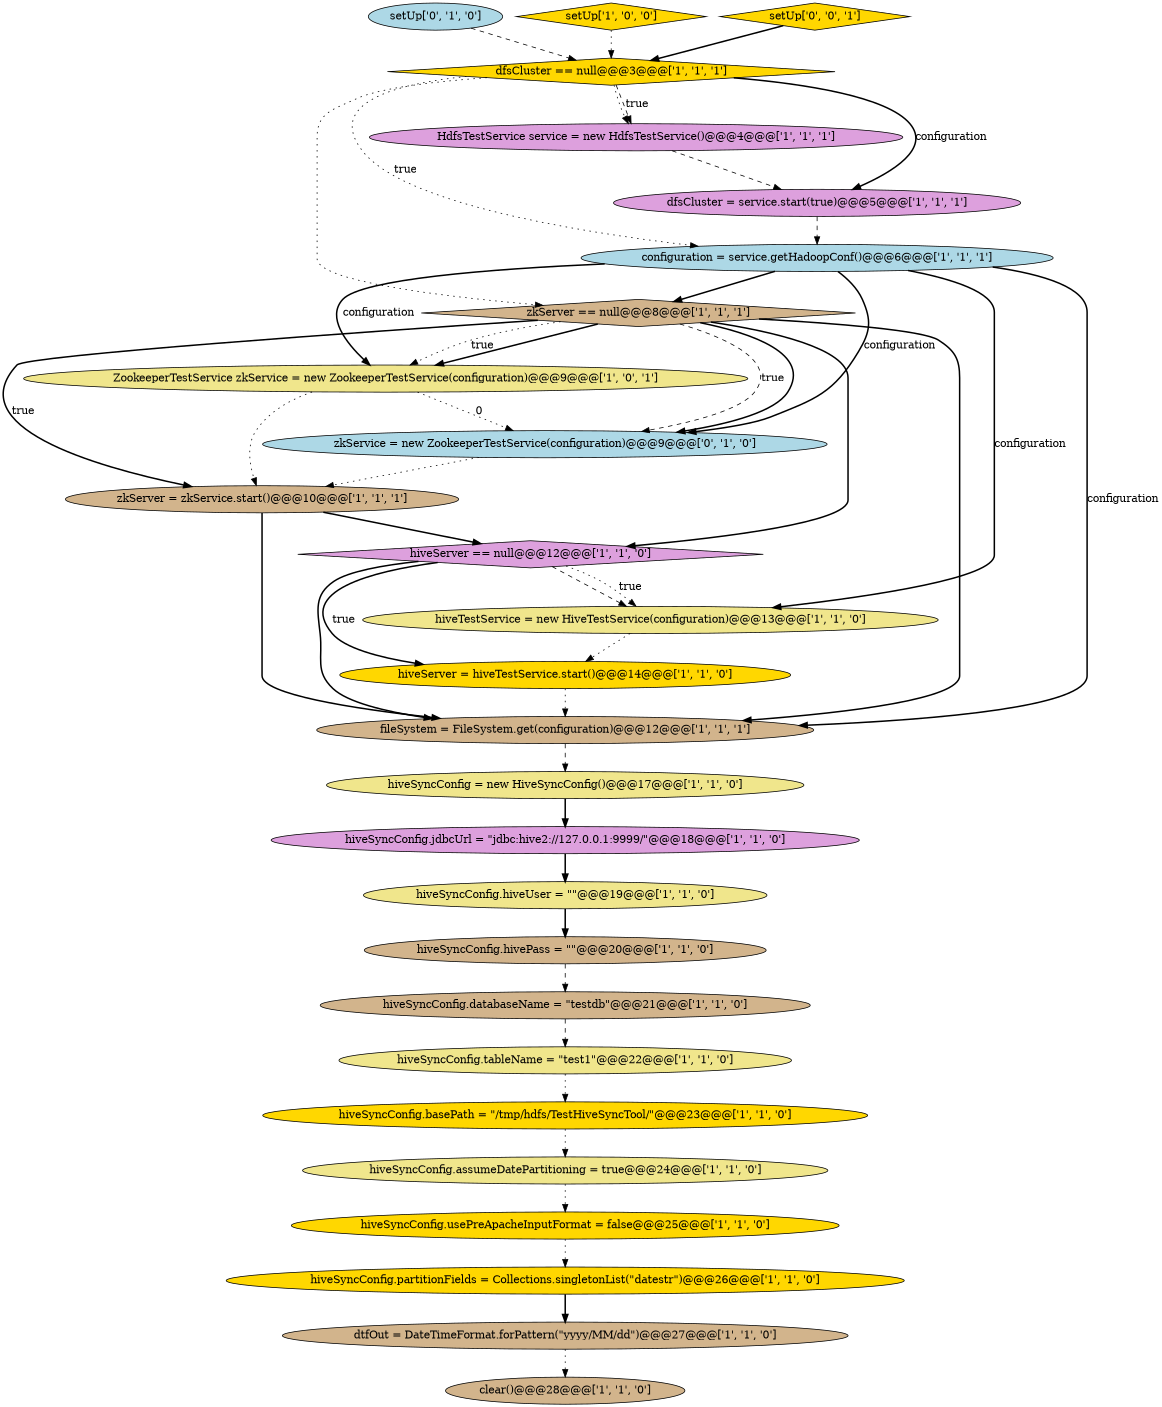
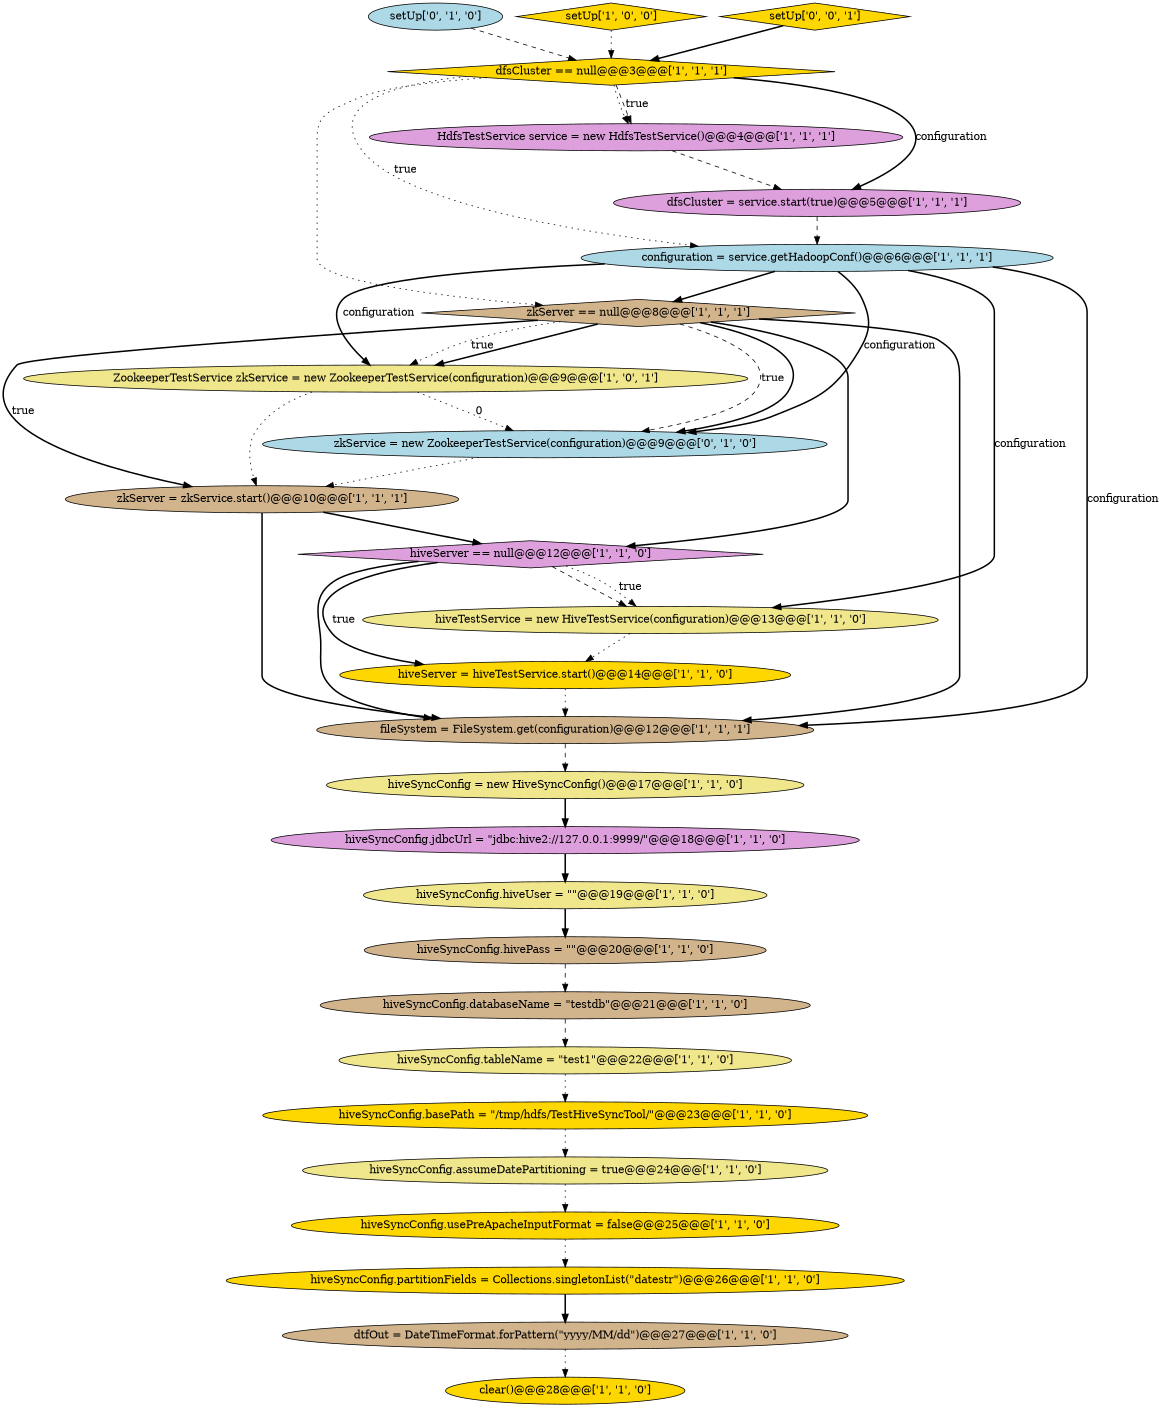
(565, 1391) -> (565, 1391)
